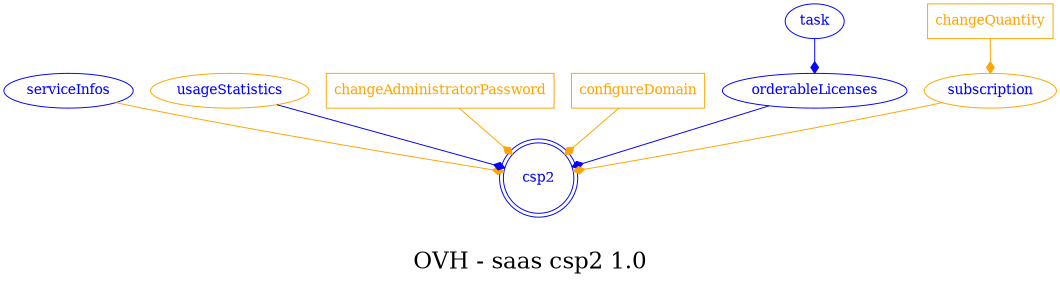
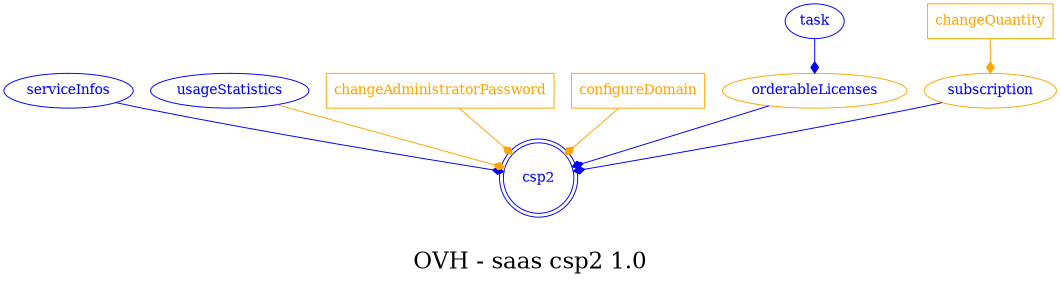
(230, 91) -> (230, 91)
(815, 91) -> (815, 91)
(385, 135) -> (385, 135)
(764, 137) -> (764, 137)
(304, 138) -> (304, 138)
